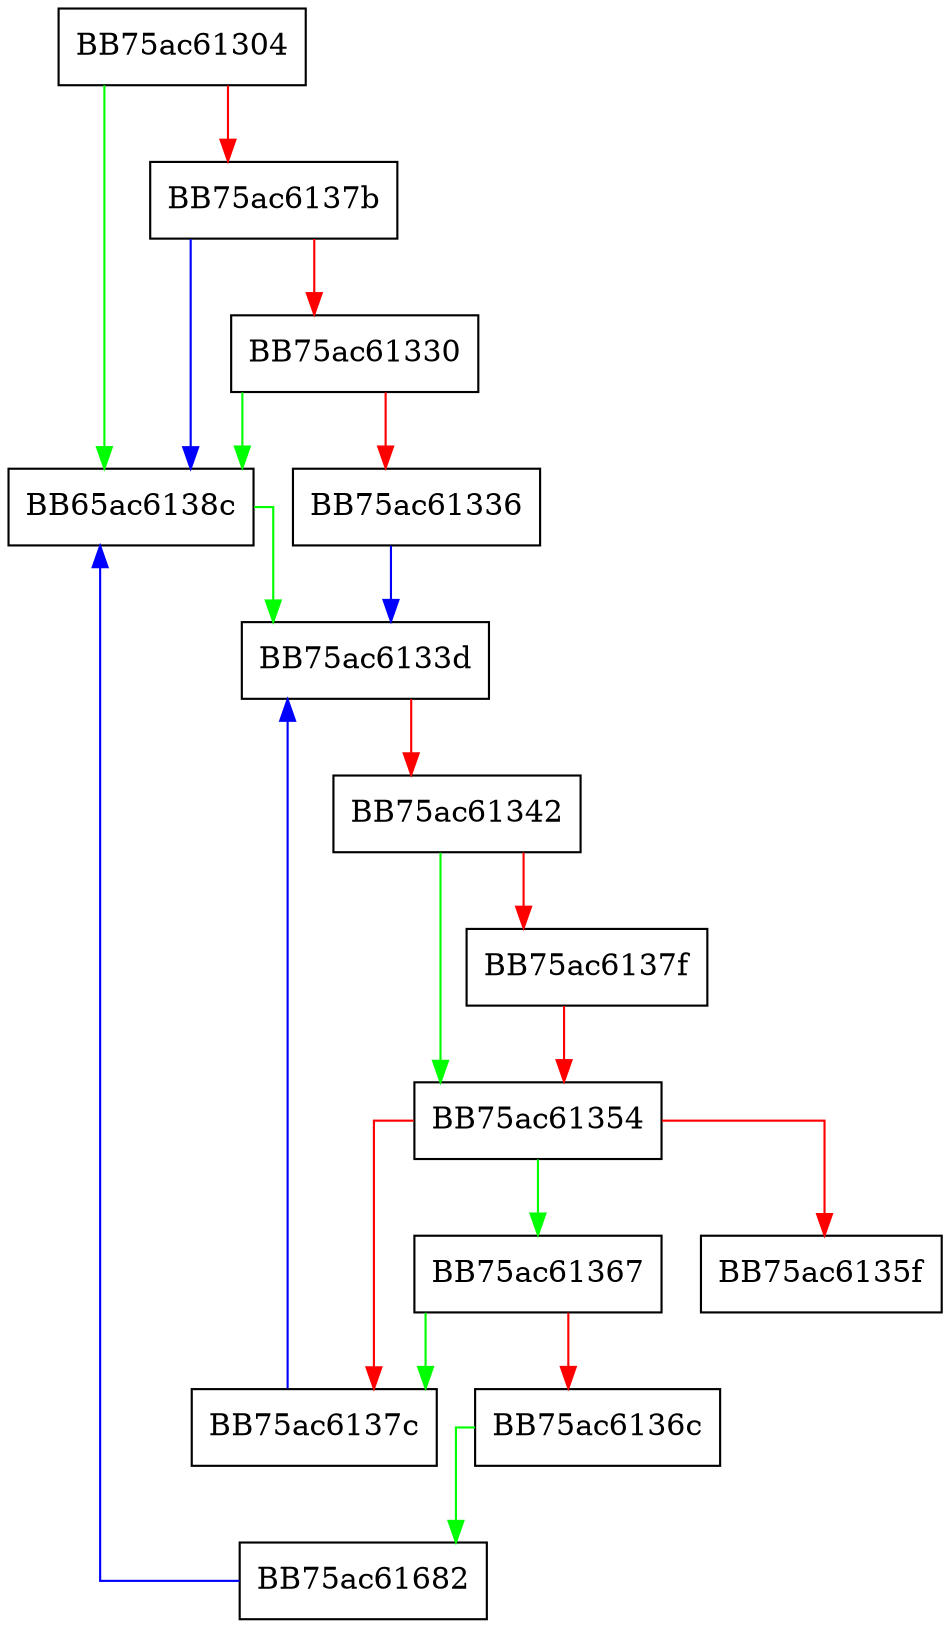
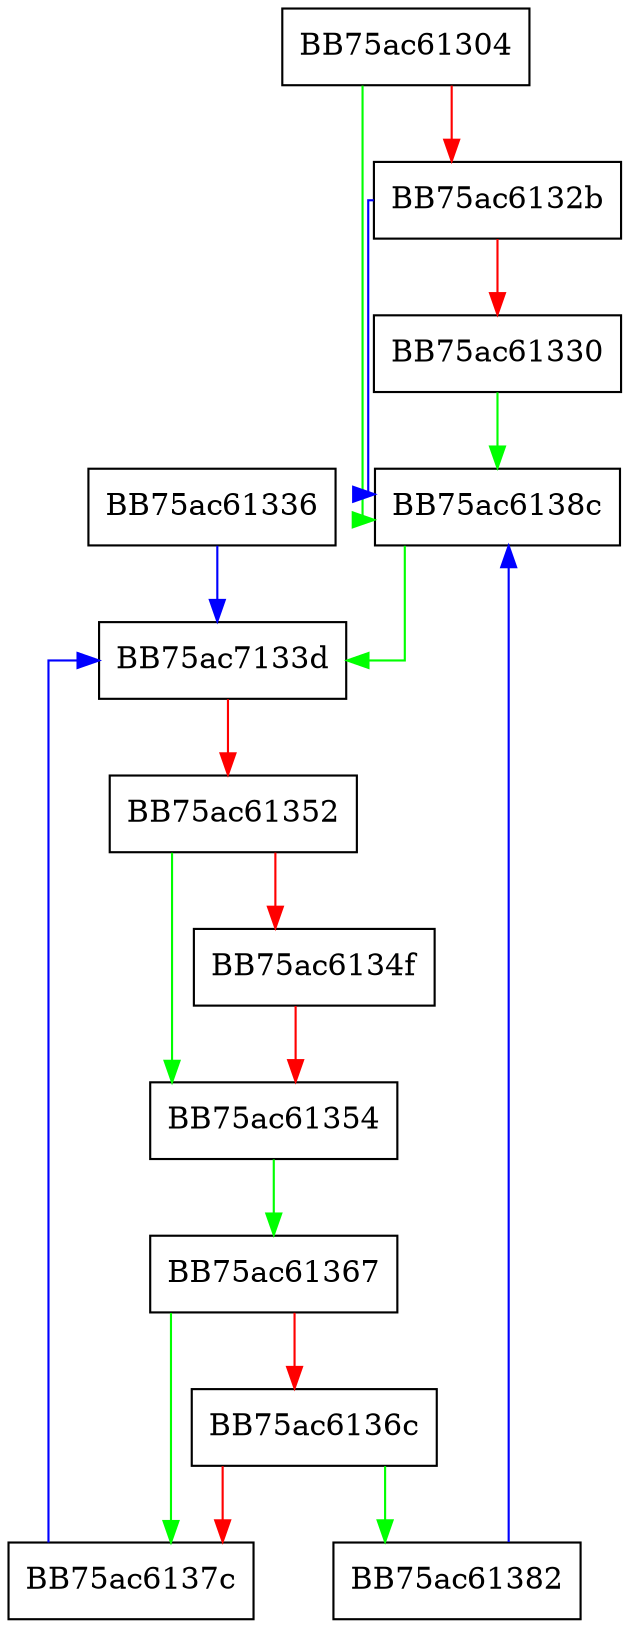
(274, 200) -> (497, 200)
(386, 419) -> none
(131, 507) -> (497, 507)
(365, 660) -> (223, 660)
(457, 814) -> (233, 814)
(587, 967) -> (314, 967)
(374, 1224) -> (223, 1493)
(821, 1274) -> none
(363, 1581) -> (457, 1581)
